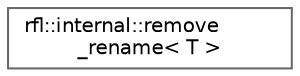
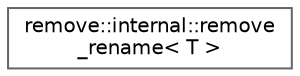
(150, 38) -> (150, 38)
